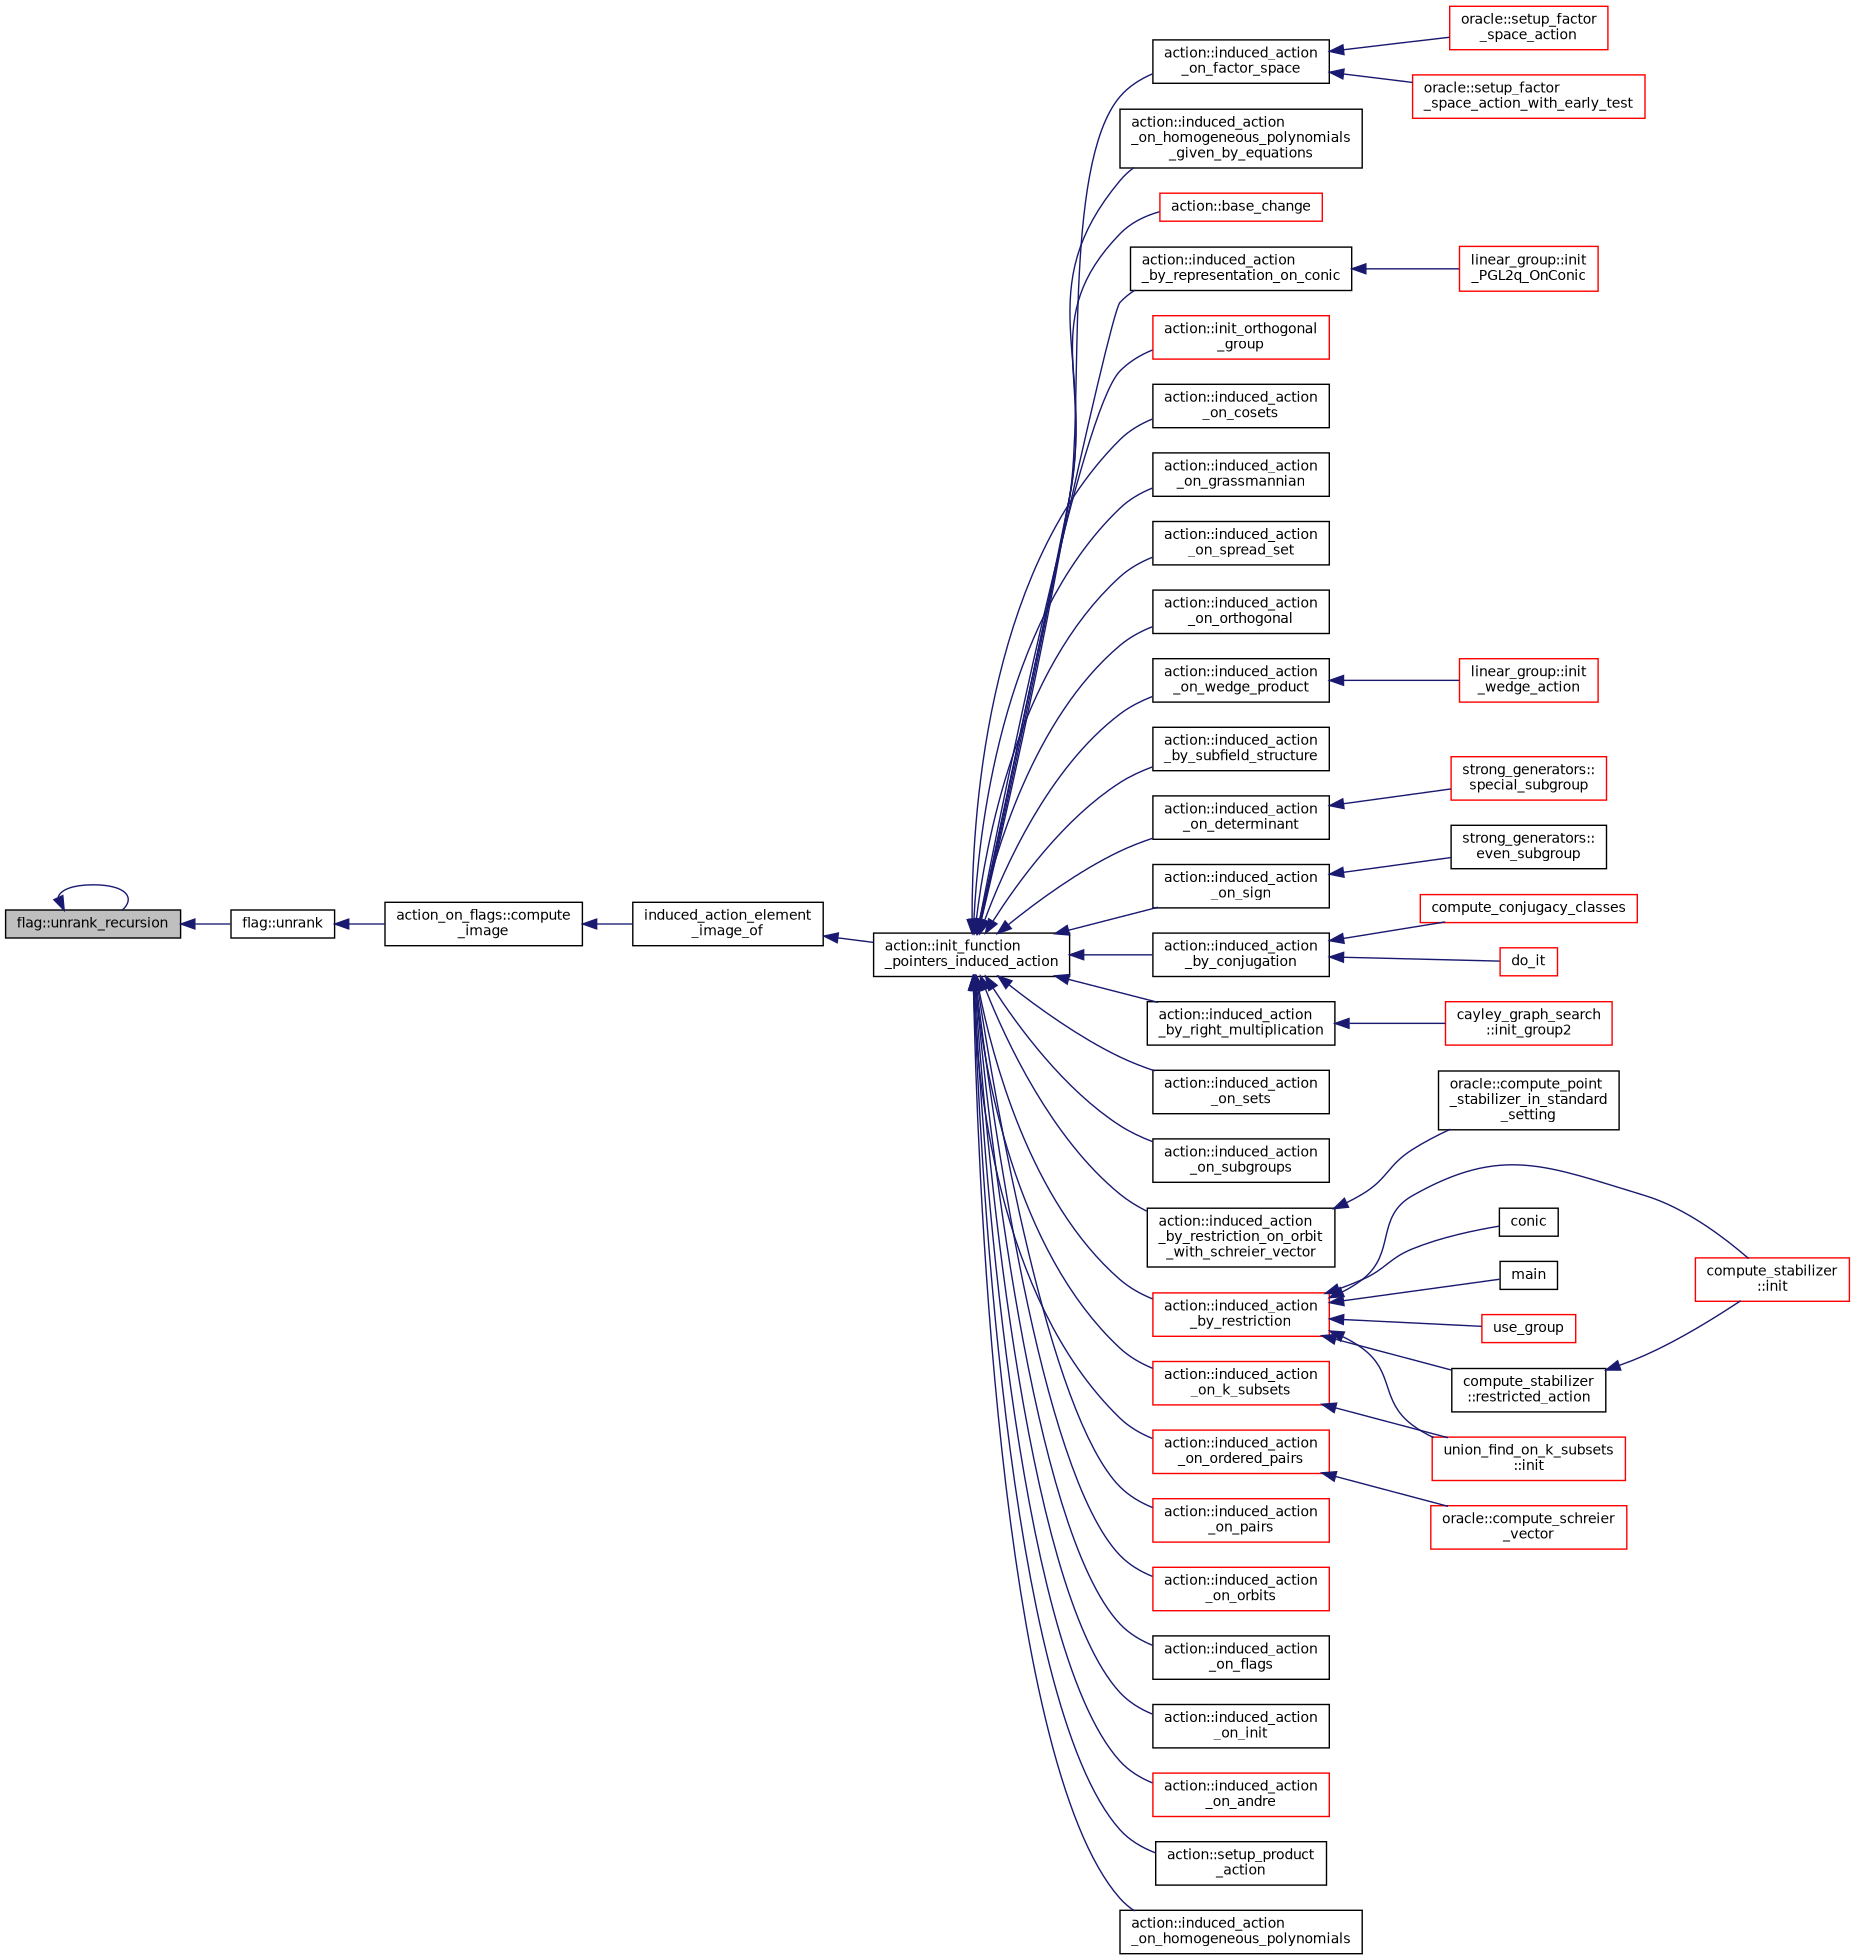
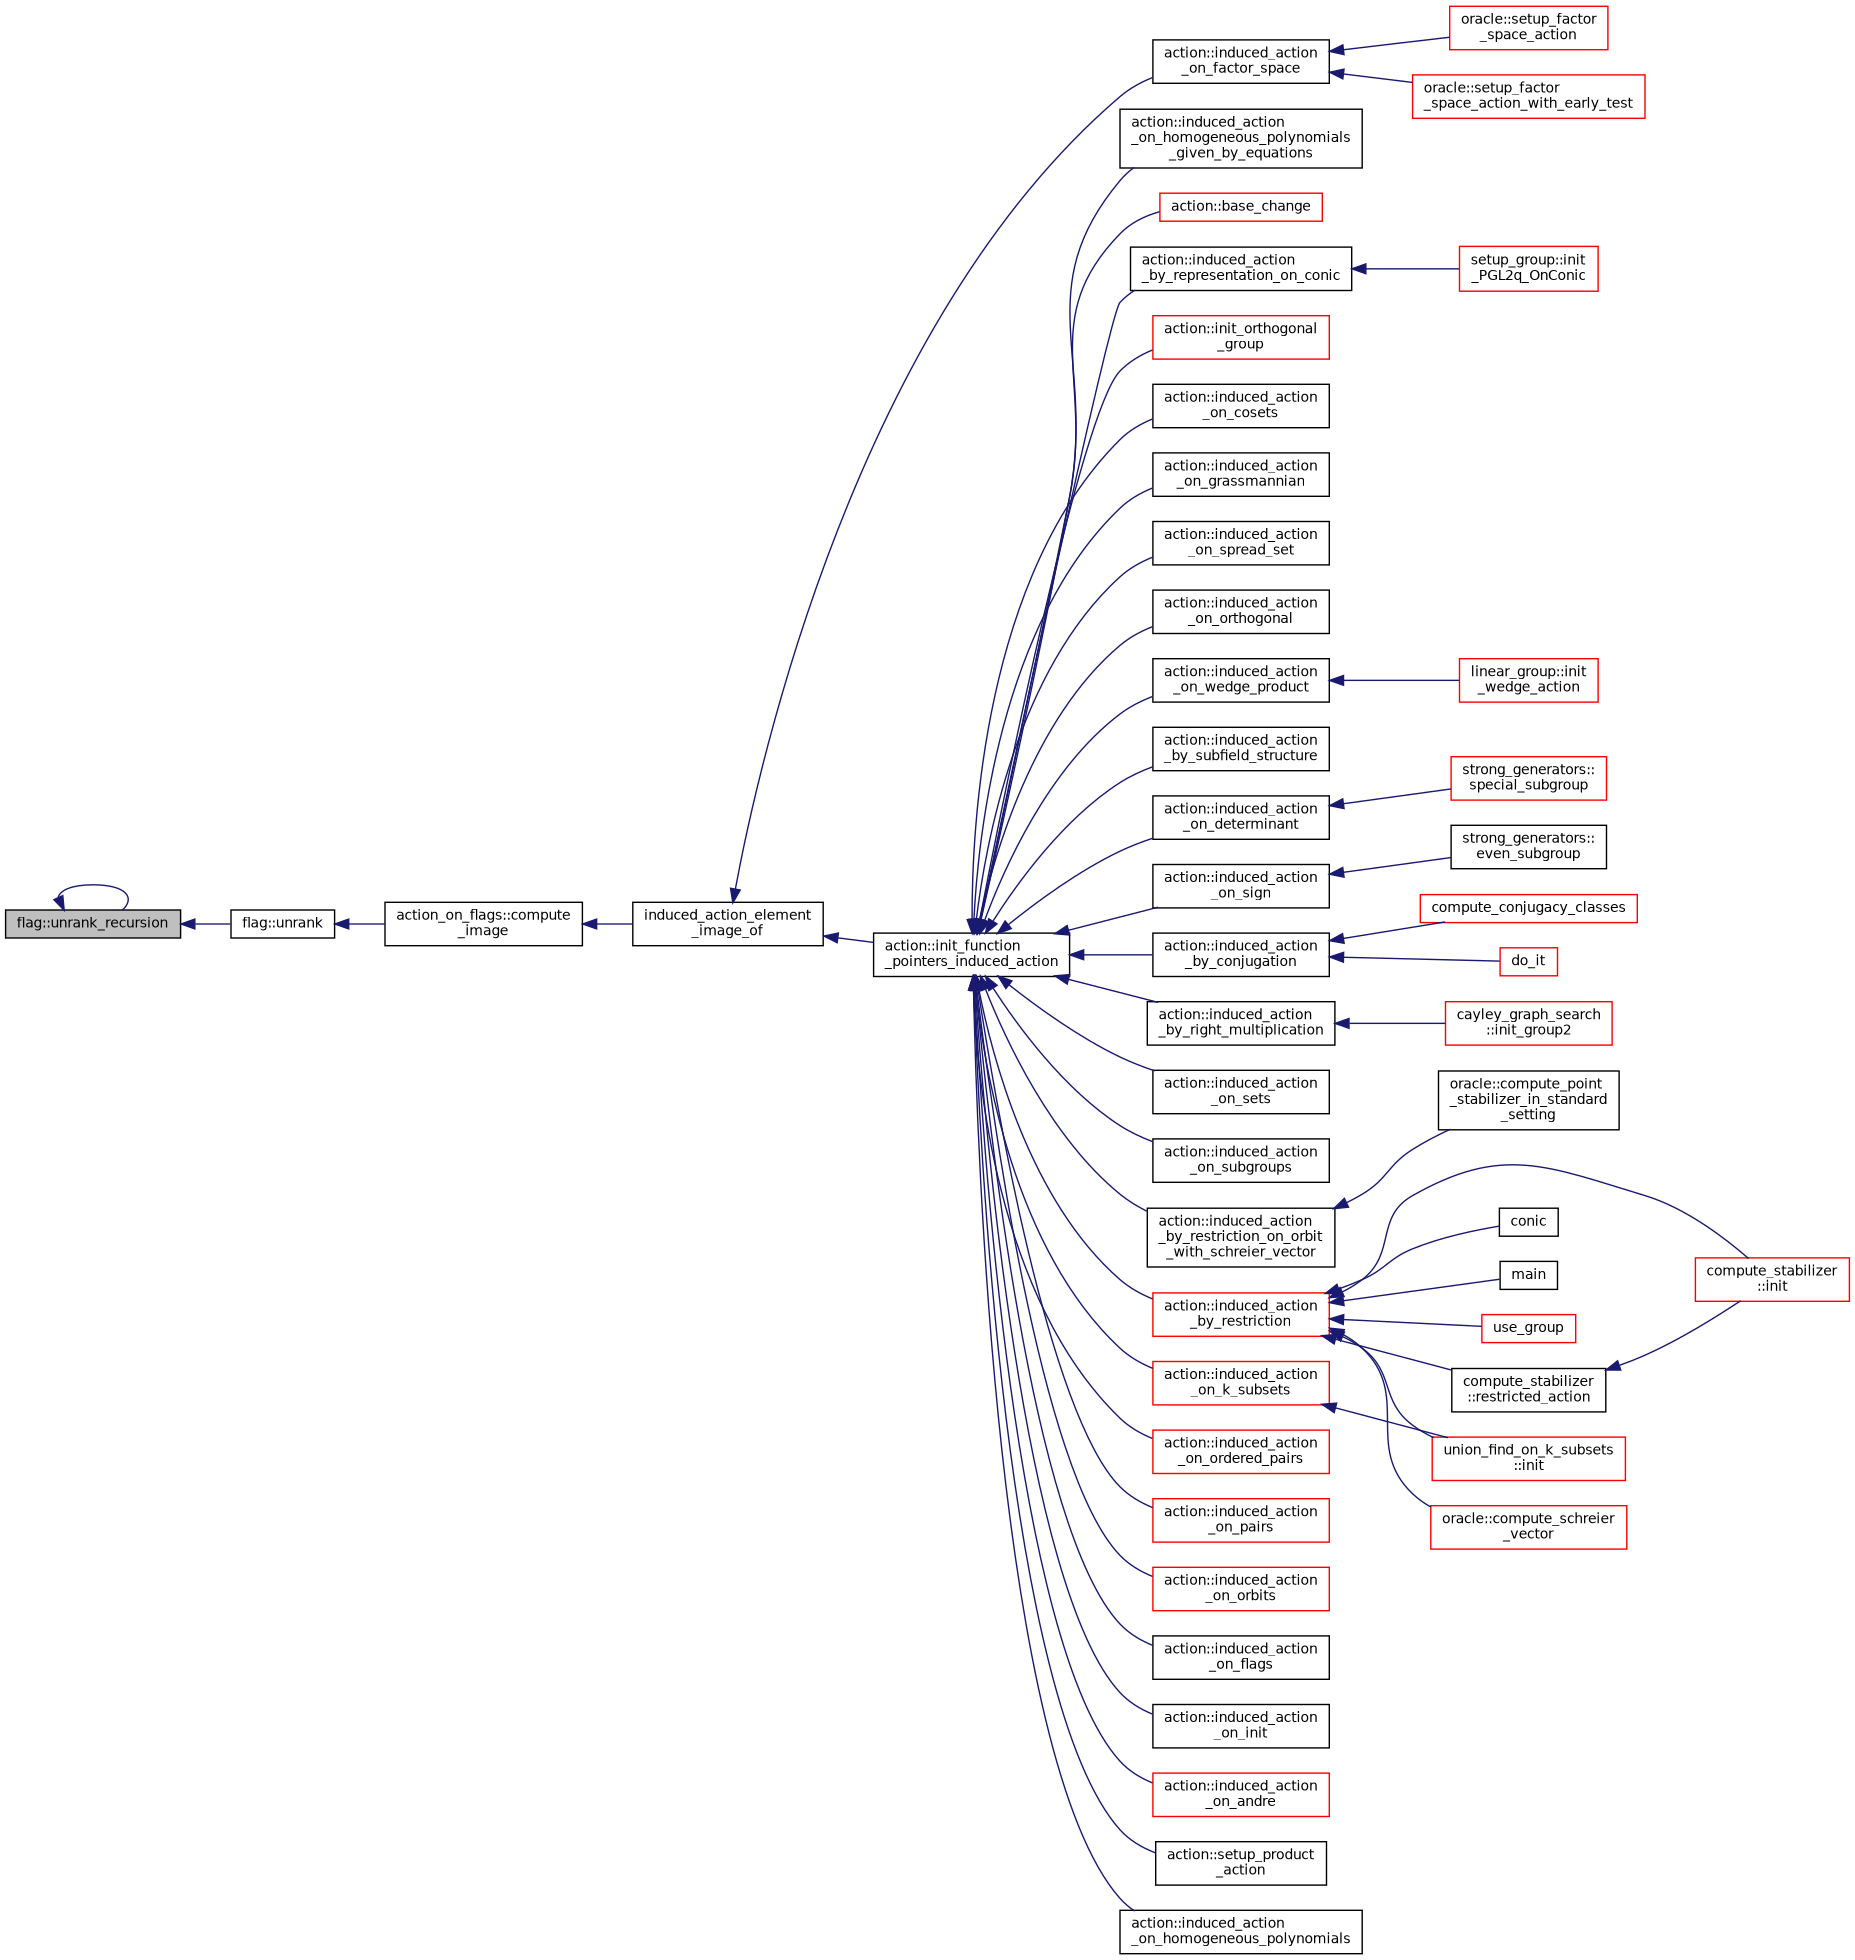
(1529, 269) -> (1529, 269)
(1070, 489) -> (875, 445)
(1392, 1491) -> (1387, 1410)
